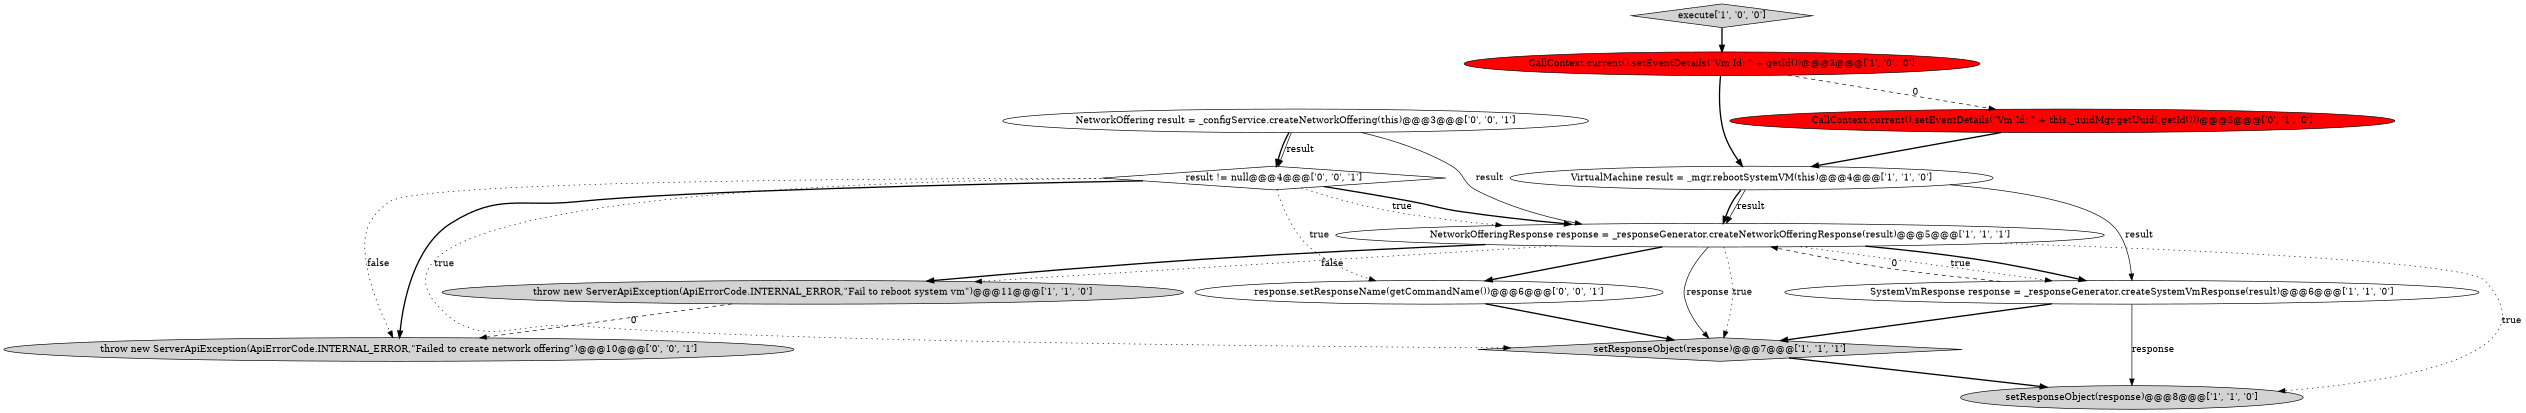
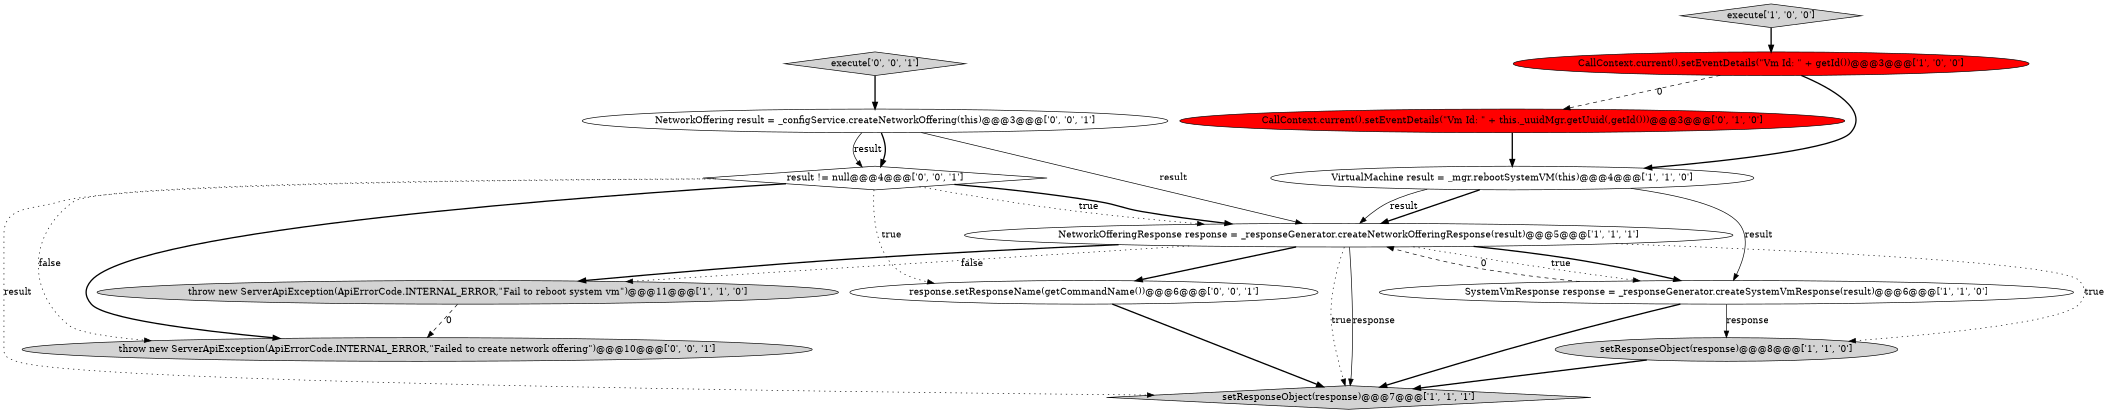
none -> (875, 64)
(445, 264) -> (18, 292)
(1915, 372) -> (1534, 374)
